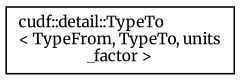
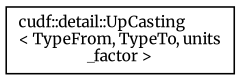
(120, 40) -> (120, 40)
